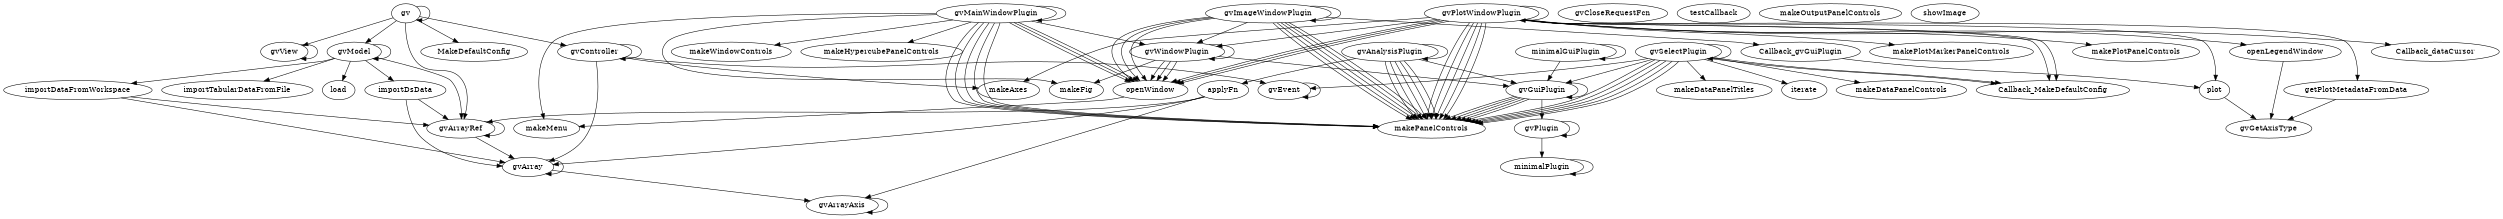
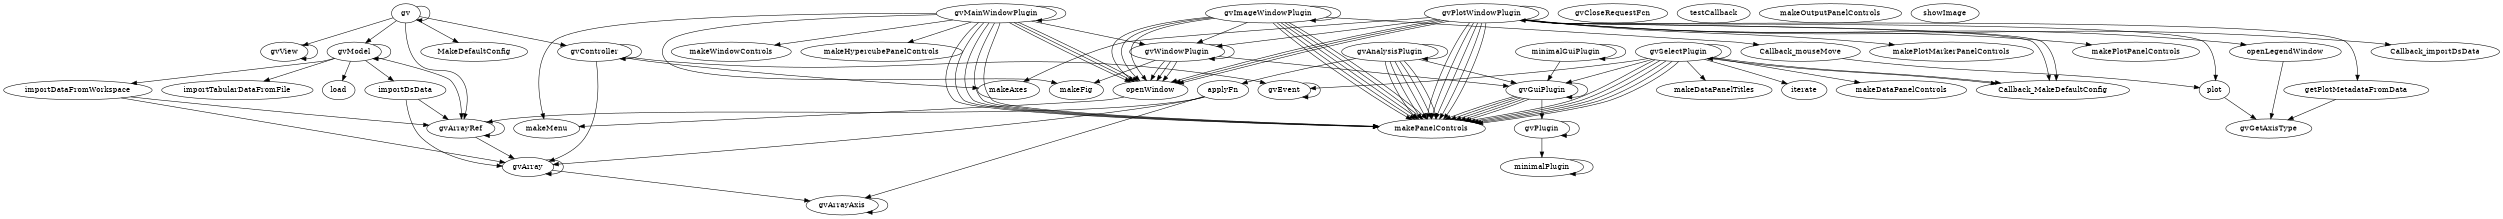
(1801, 52) -> (1801, 52)
(2435, 52) -> (2435, 52)
